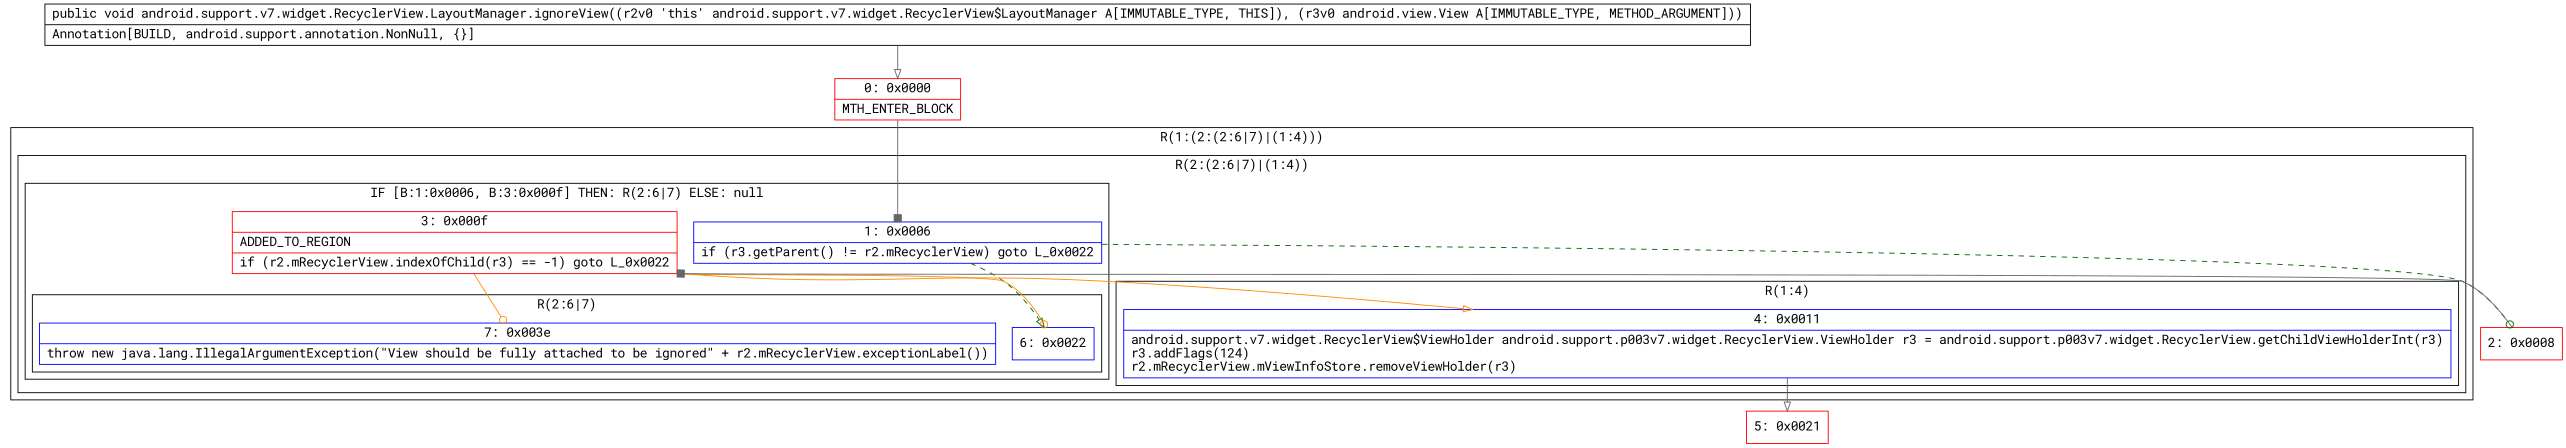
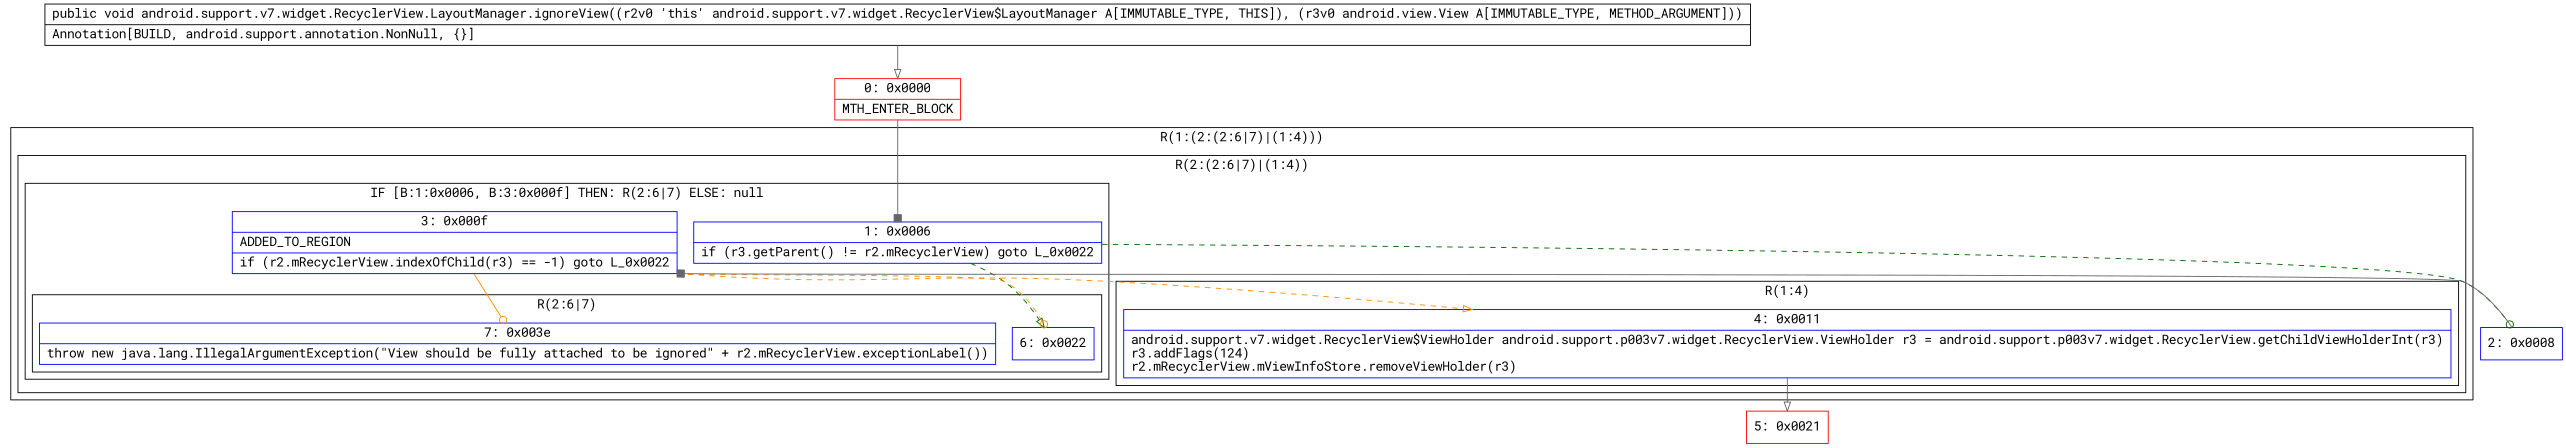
(455, 243) -> (455, 243)
(868, 276) -> (868, 276)
(1071, 280) -> (1071, 280)
(2522, 344) -> (2522, 344)
